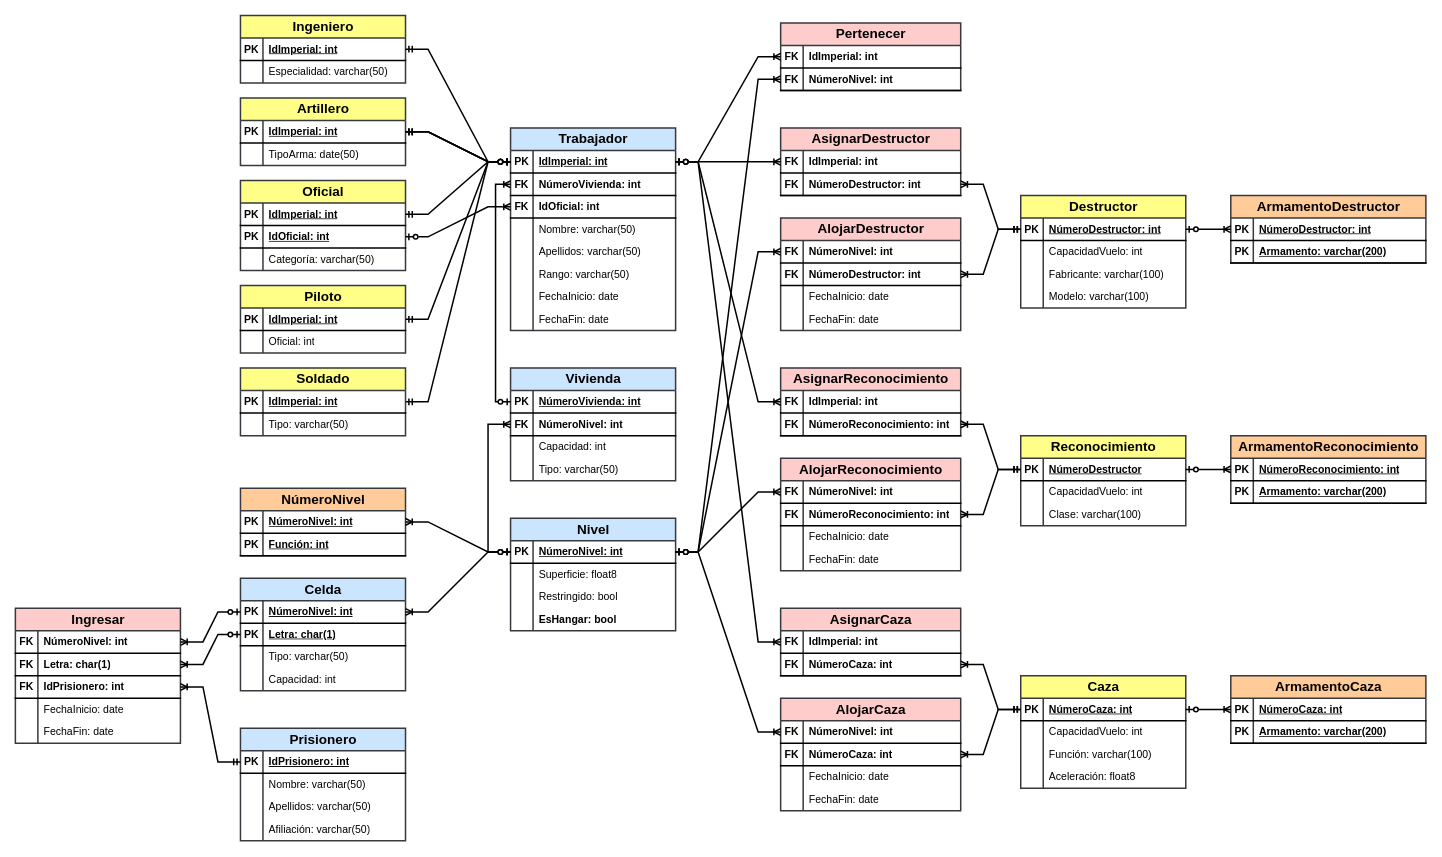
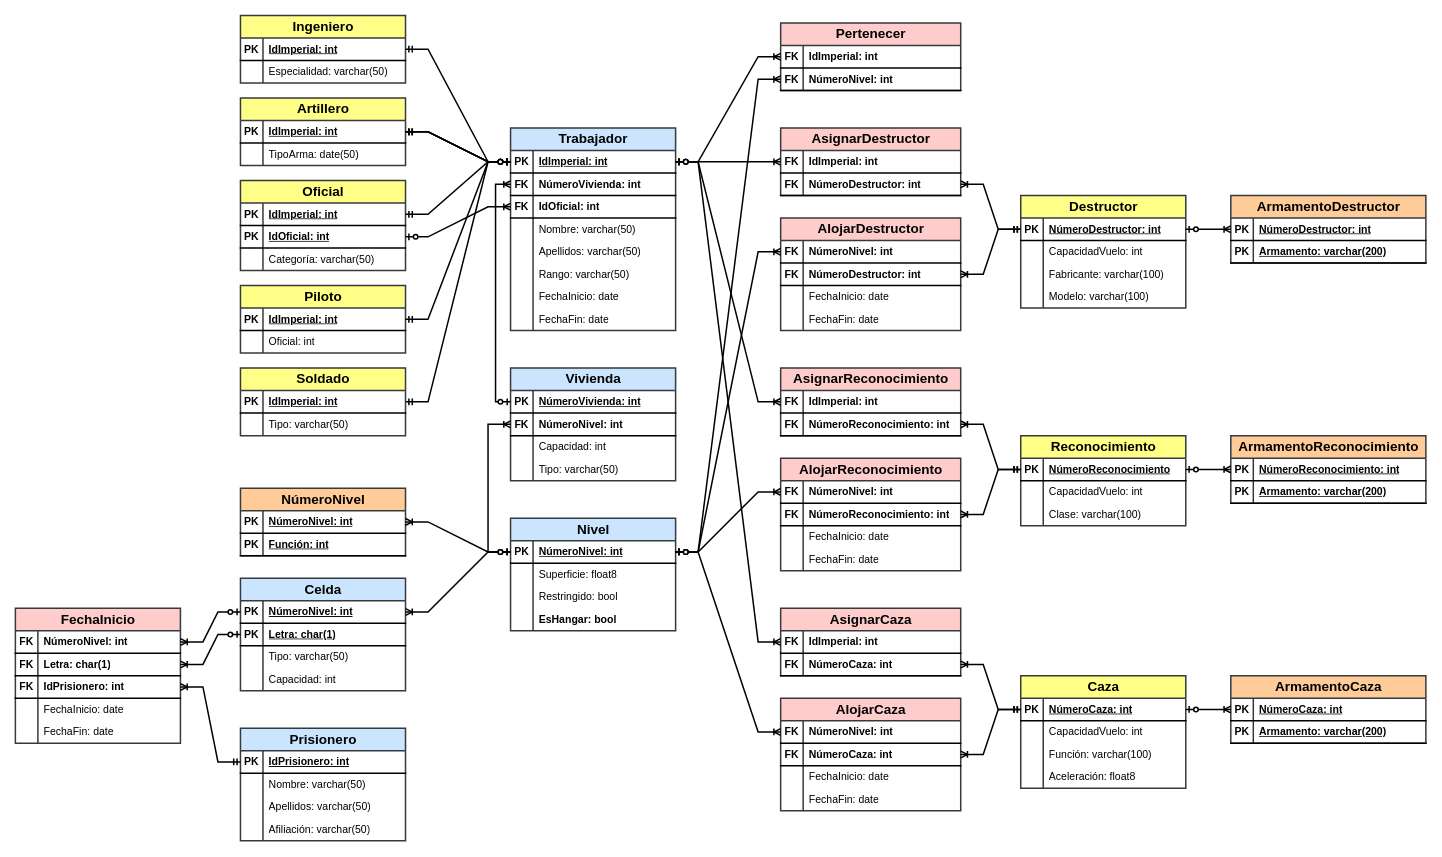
(1096, 469) -> (1105, 469)
(98, 619) -> (98, 619)
